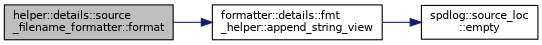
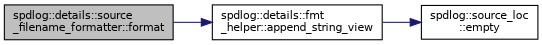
(89, 22) -> (89, 22)
(297, 22) -> (297, 22)
